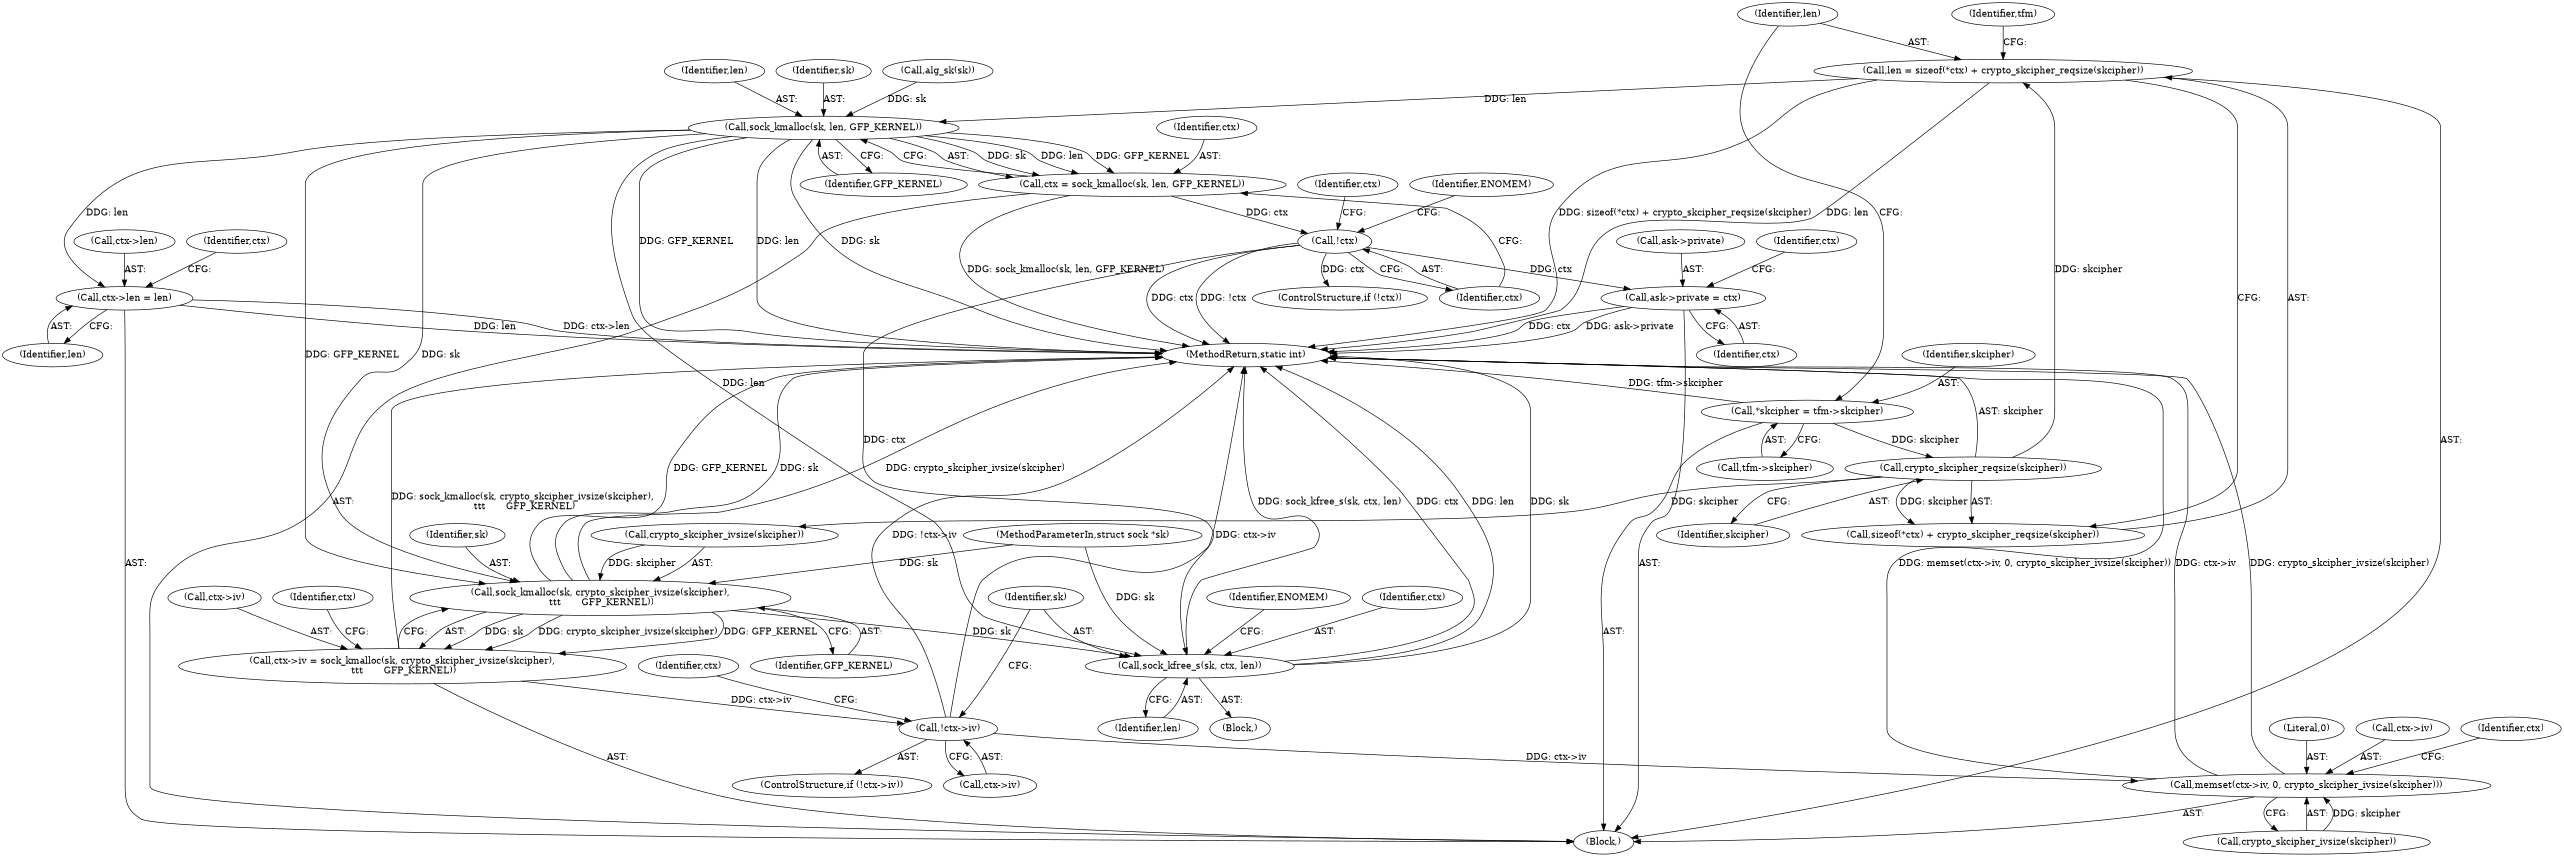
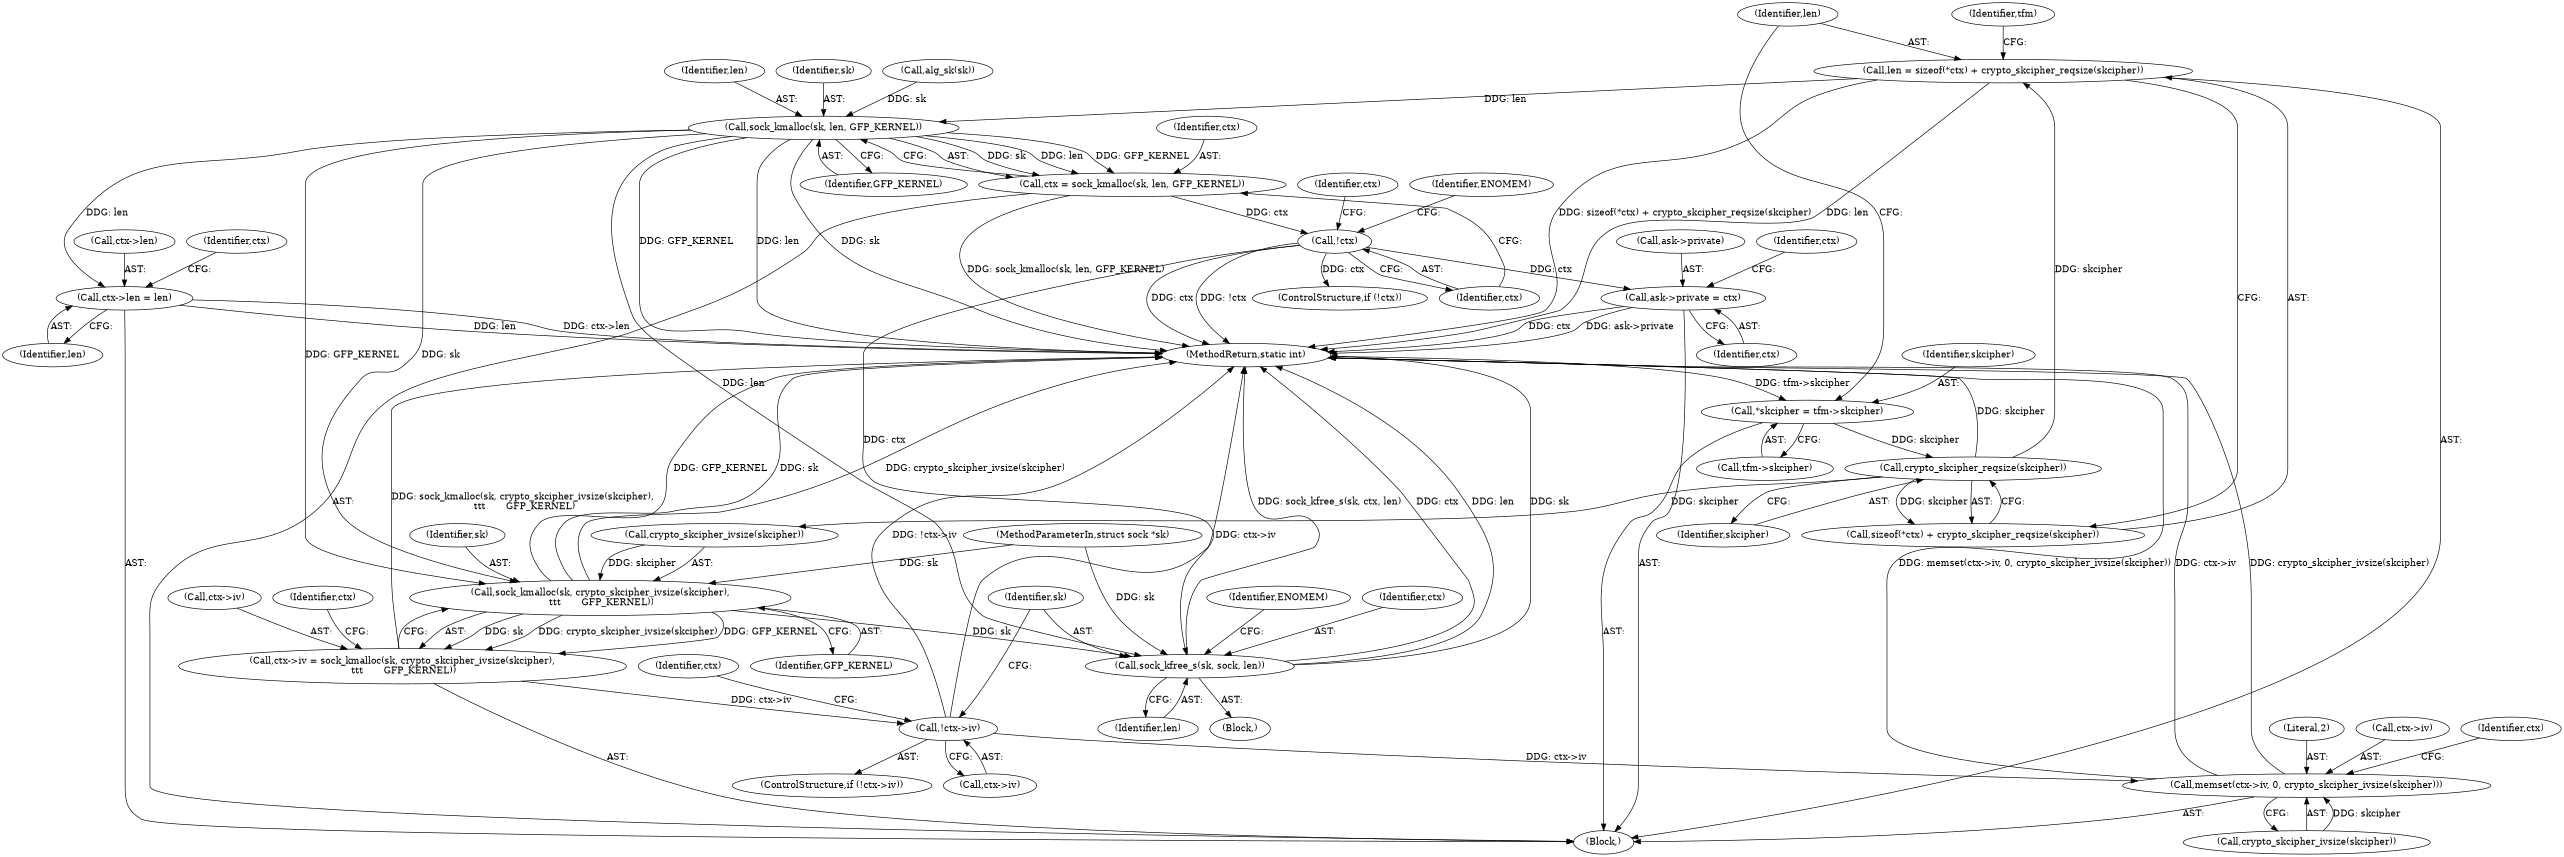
(1535, 378) -> (1670, 371)
(2011, 412) -> (2011, 412)
none -> (2001, 505)
(1190, 666) -> (1190, 666)
(2307, 729) -> (2307, 729)
